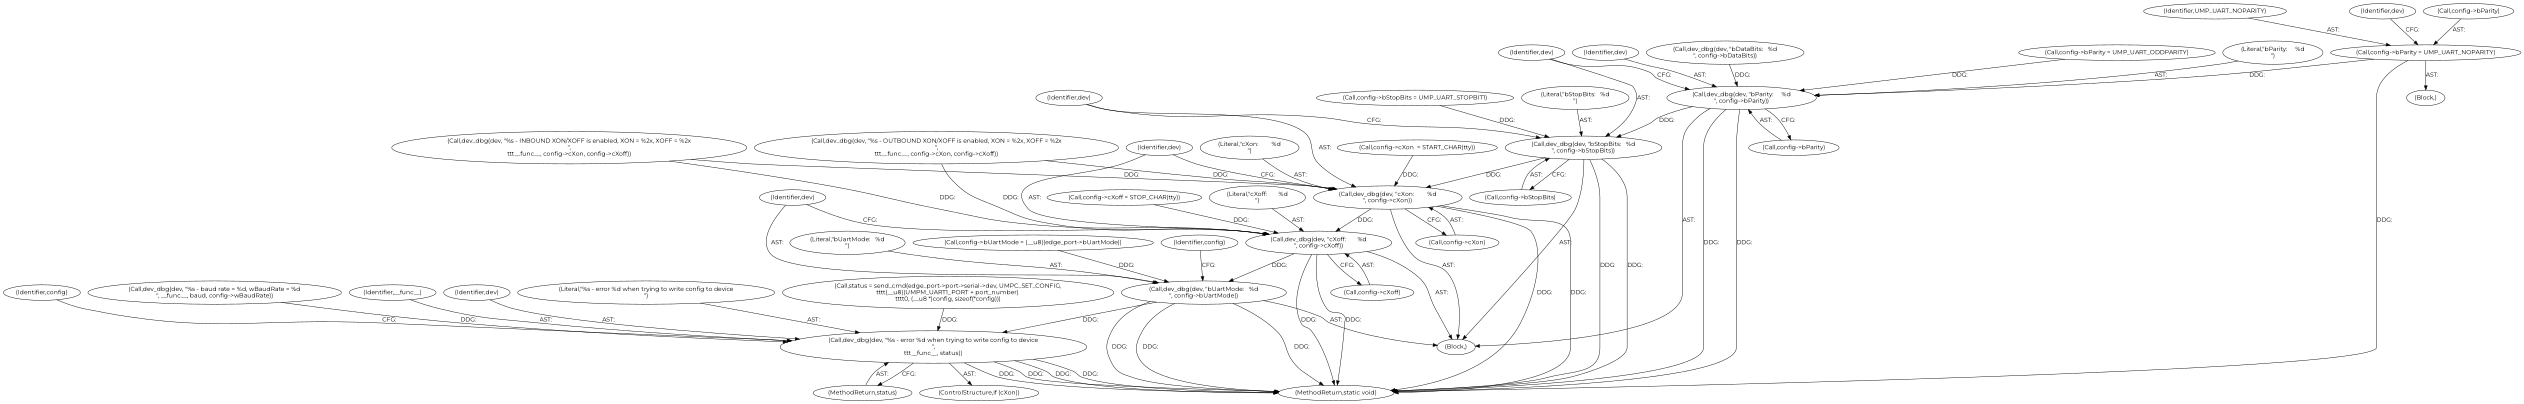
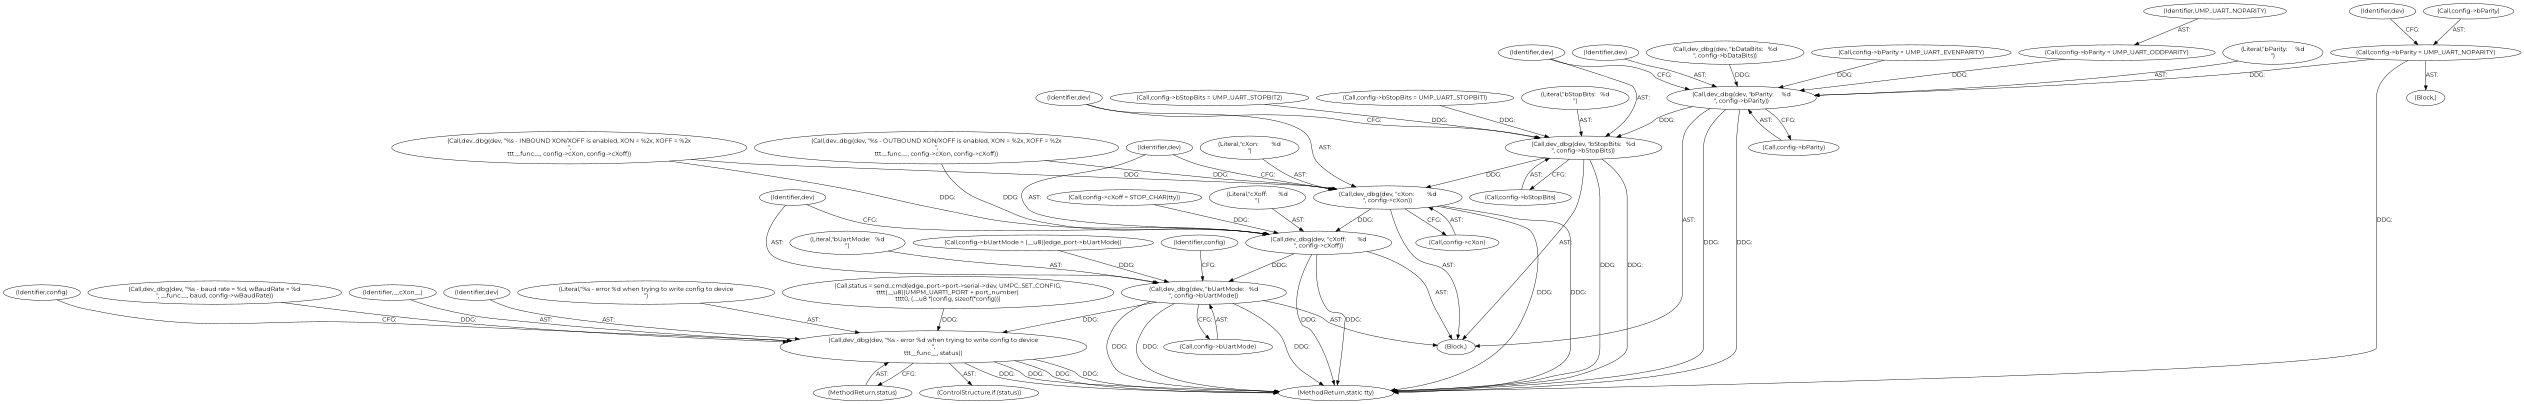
(2317, 31) -> (2168, 31)
none -> (1911, 53)
none -> (1209, 98)
(1417, 148) -> none
(393, 293) -> (393, 293)
(1372, 293) -> none
none -> (1218, 347)
(979, 393) -> (979, 393)
(1336, 393) -> (1336, 393)
